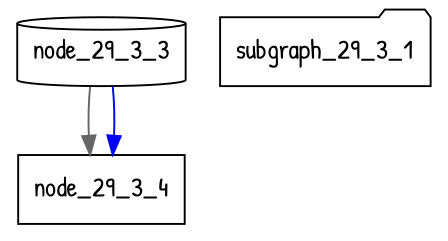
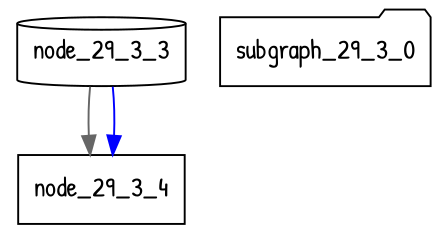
(325, 52) -> (325, 52)
